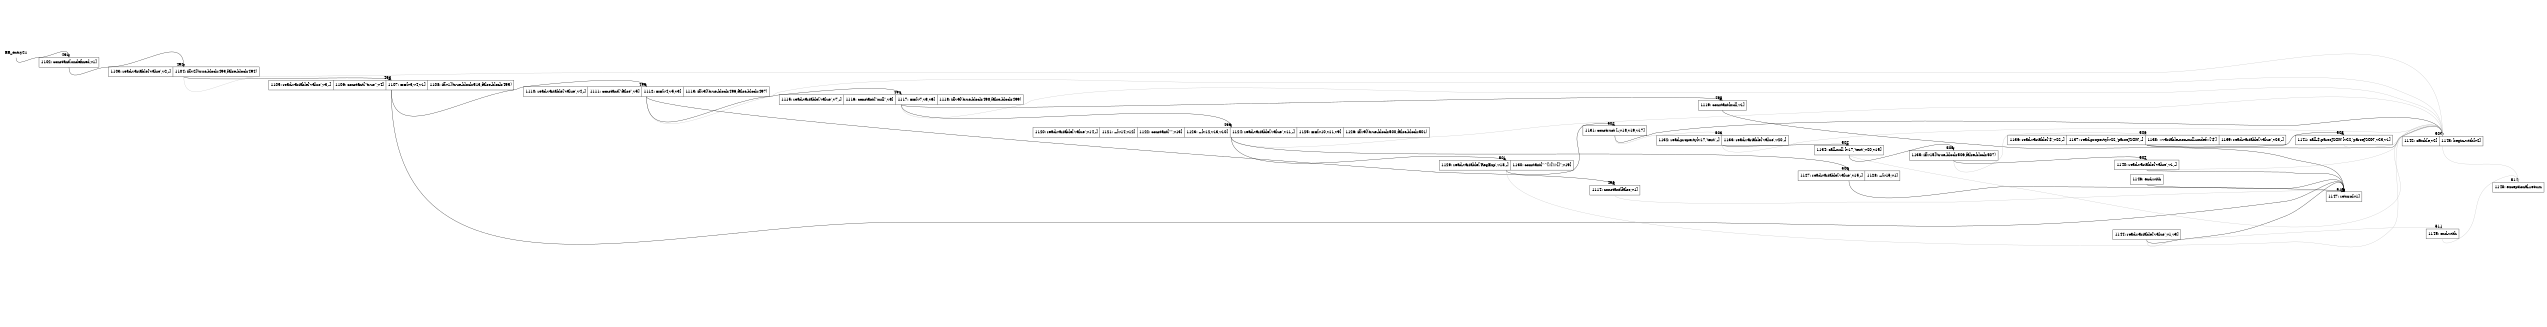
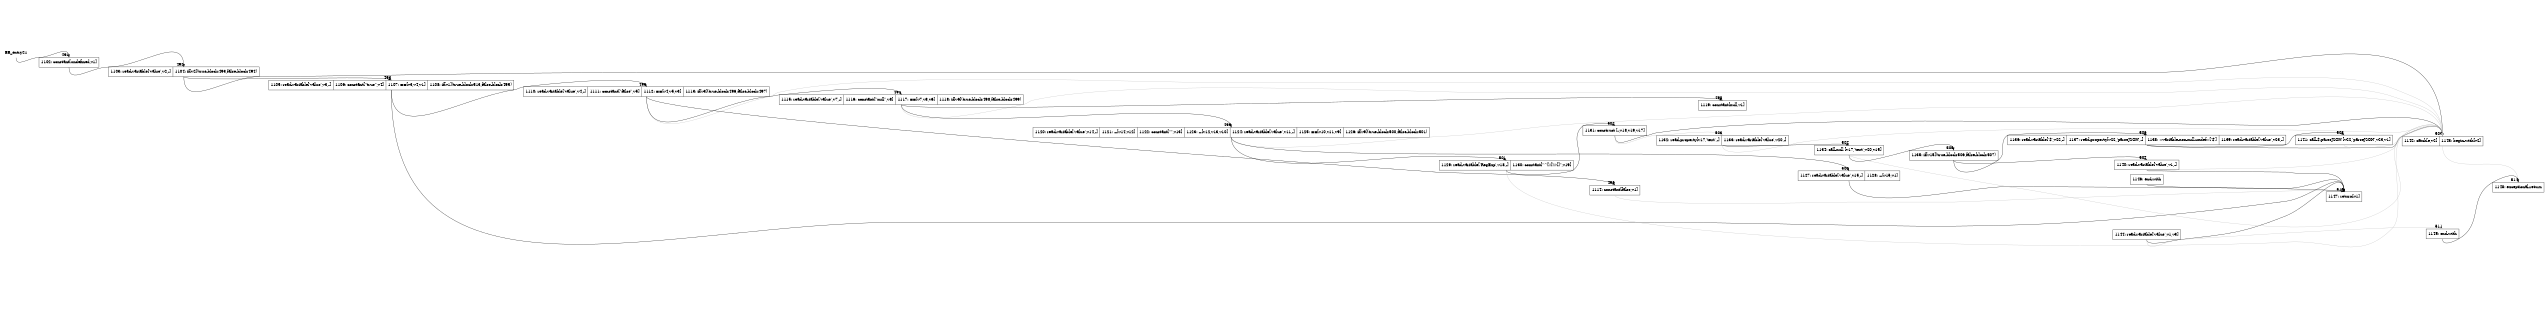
(1331, 73) -> (1331, 73)
(2035, 134) -> (2035, 134)
(2039, 148) -> none
(2477, 206) -> (2477, 206)
